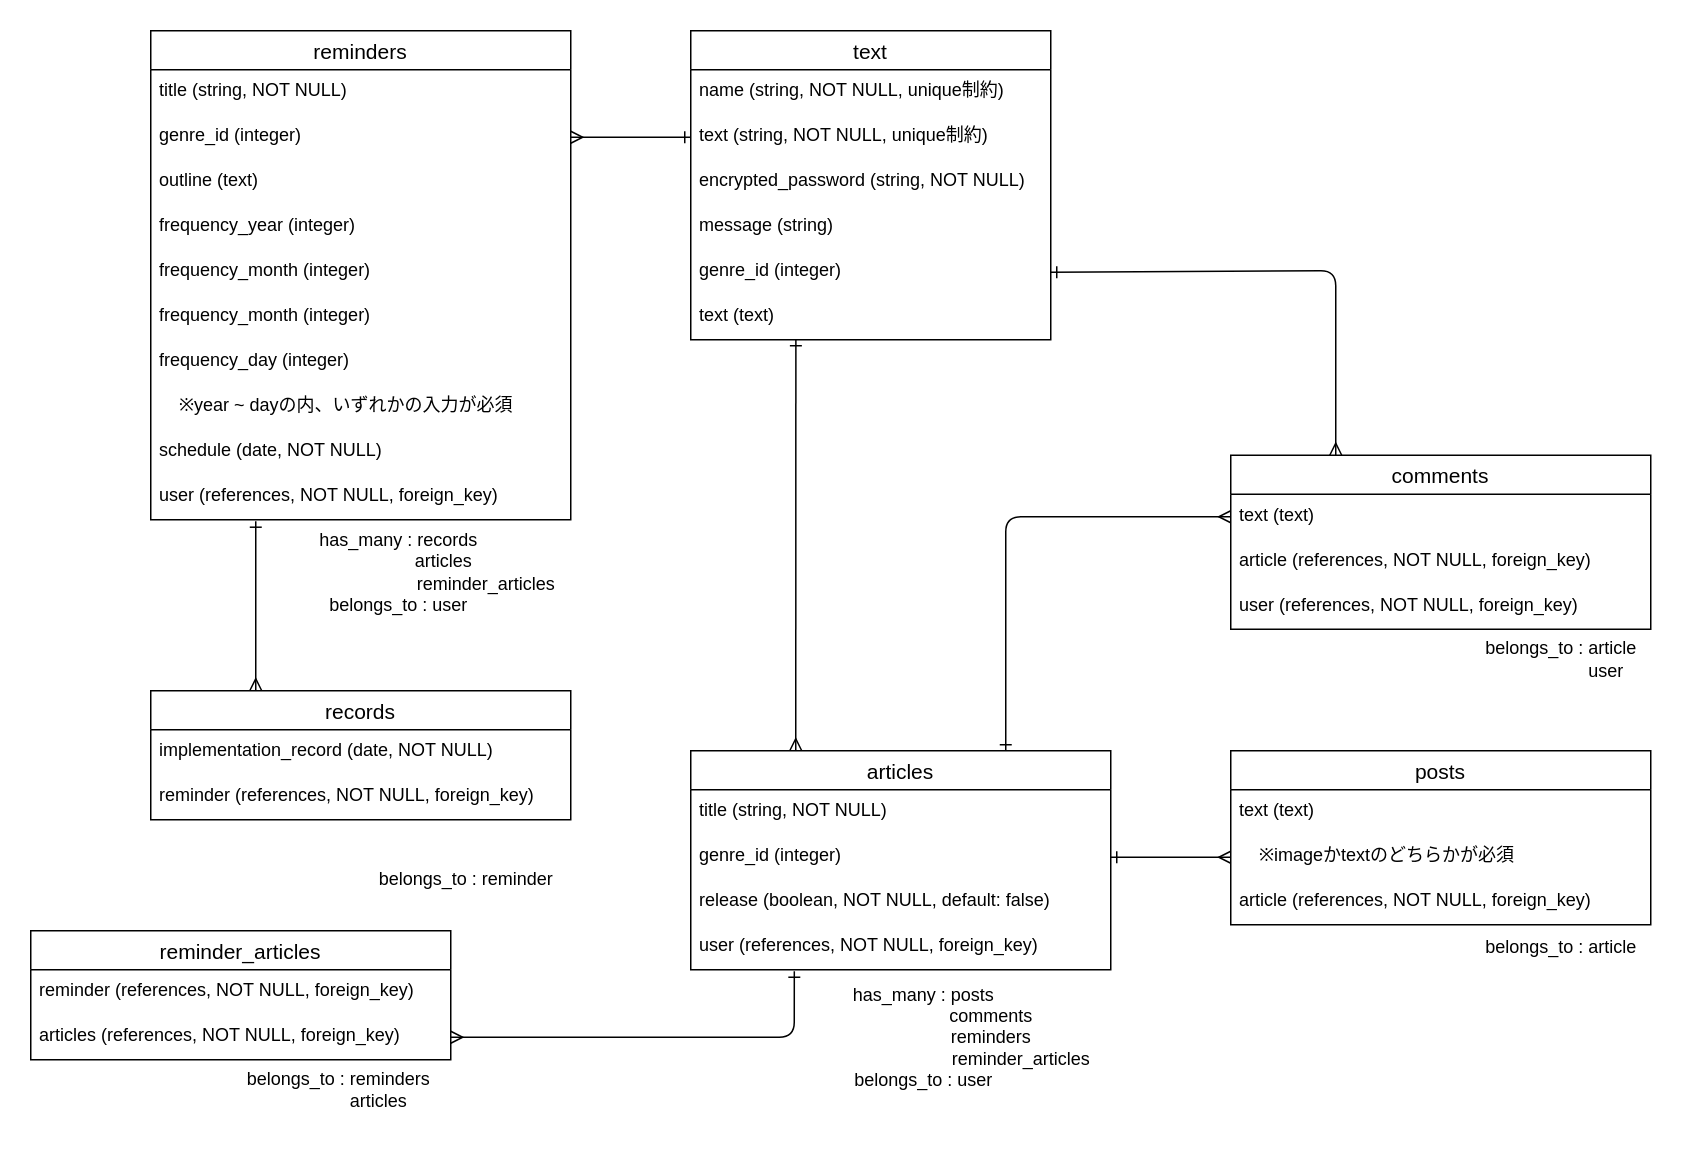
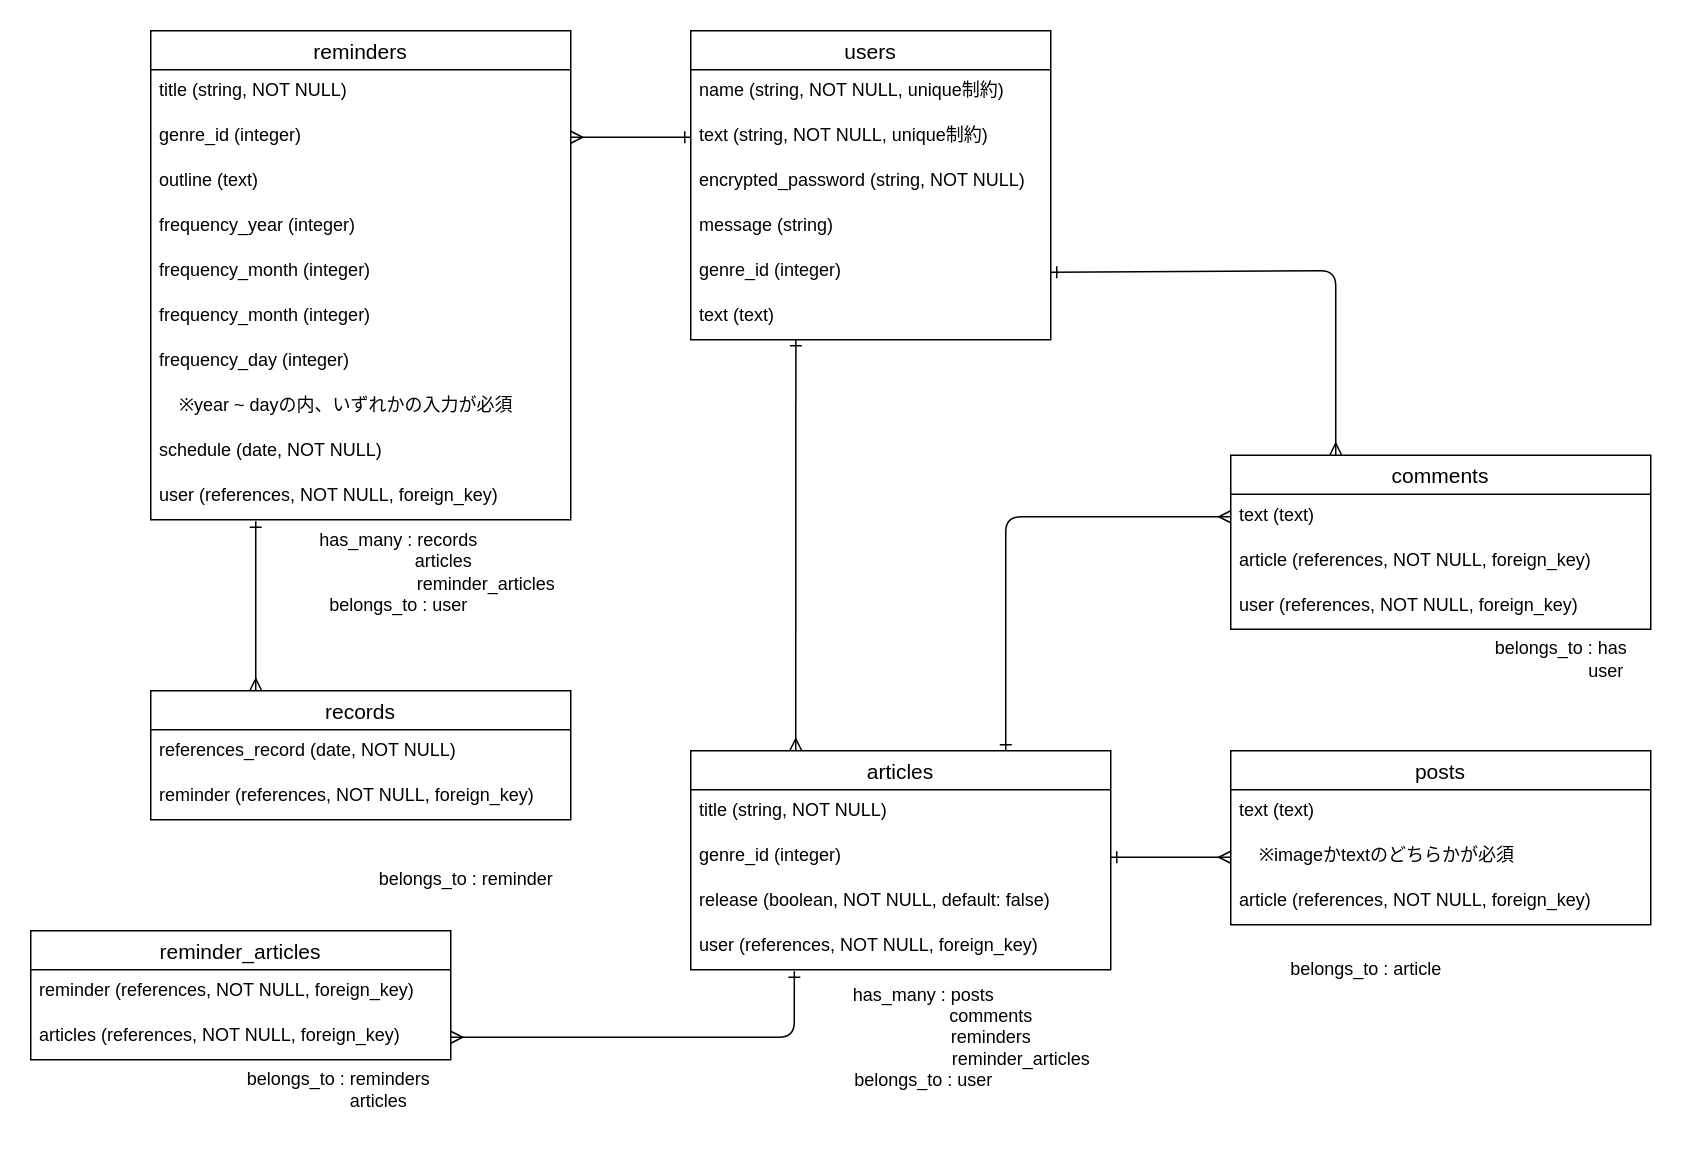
(870, 52) -> (870, 52)
(1562, 659) -> (1562, 659)
(334, 750) -> (321, 750)
(1561, 947) -> (1366, 970)
